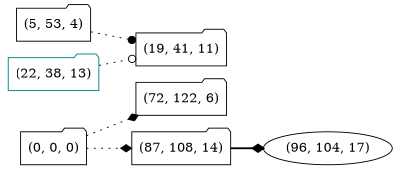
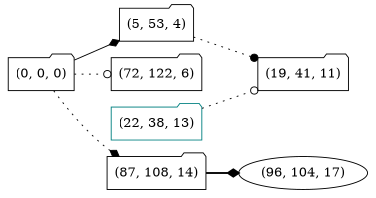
none -> (92, 53)
(107, 128) -> (89, 74)
